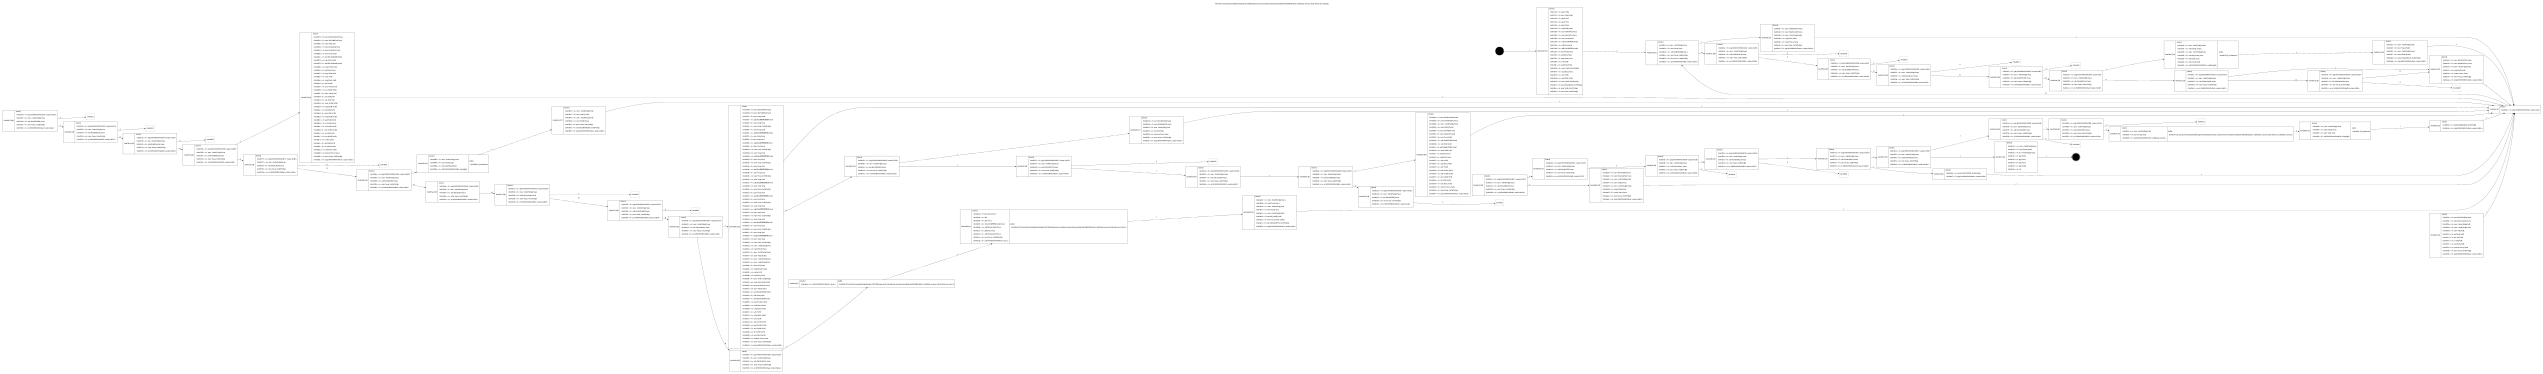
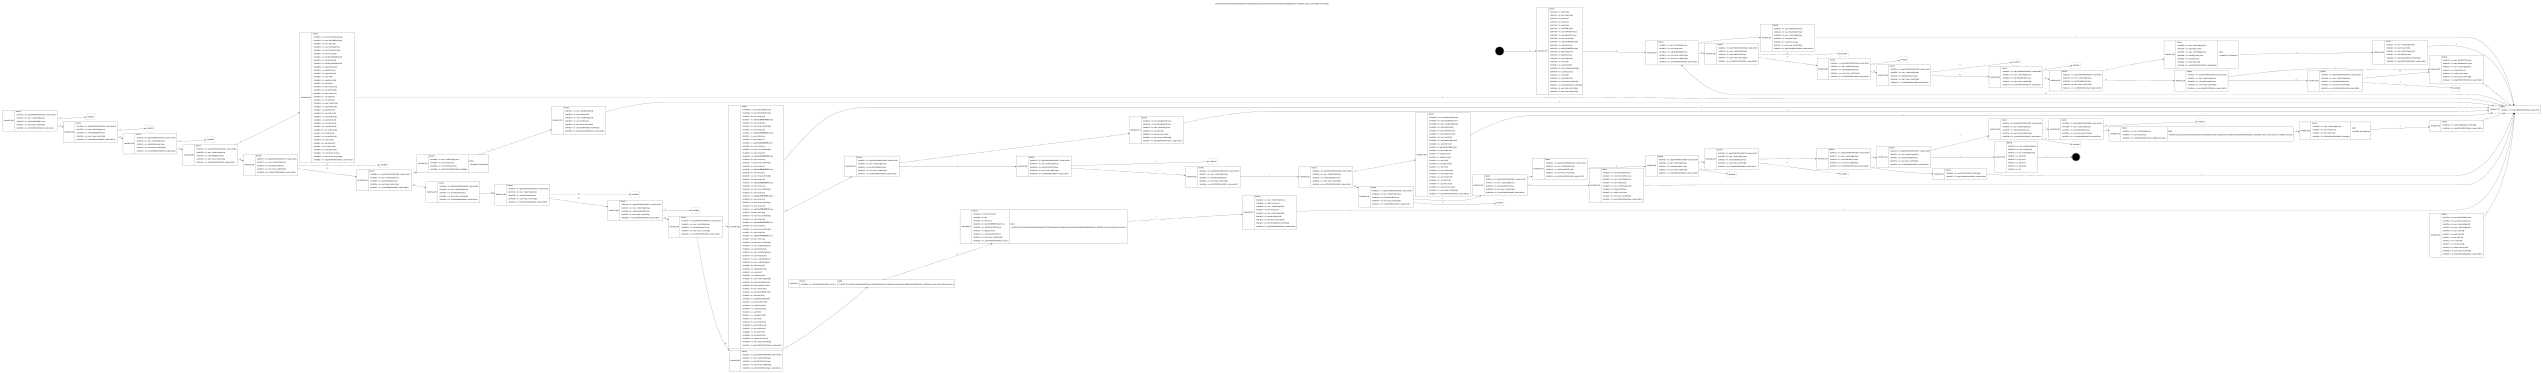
none -> (1447, 201)
